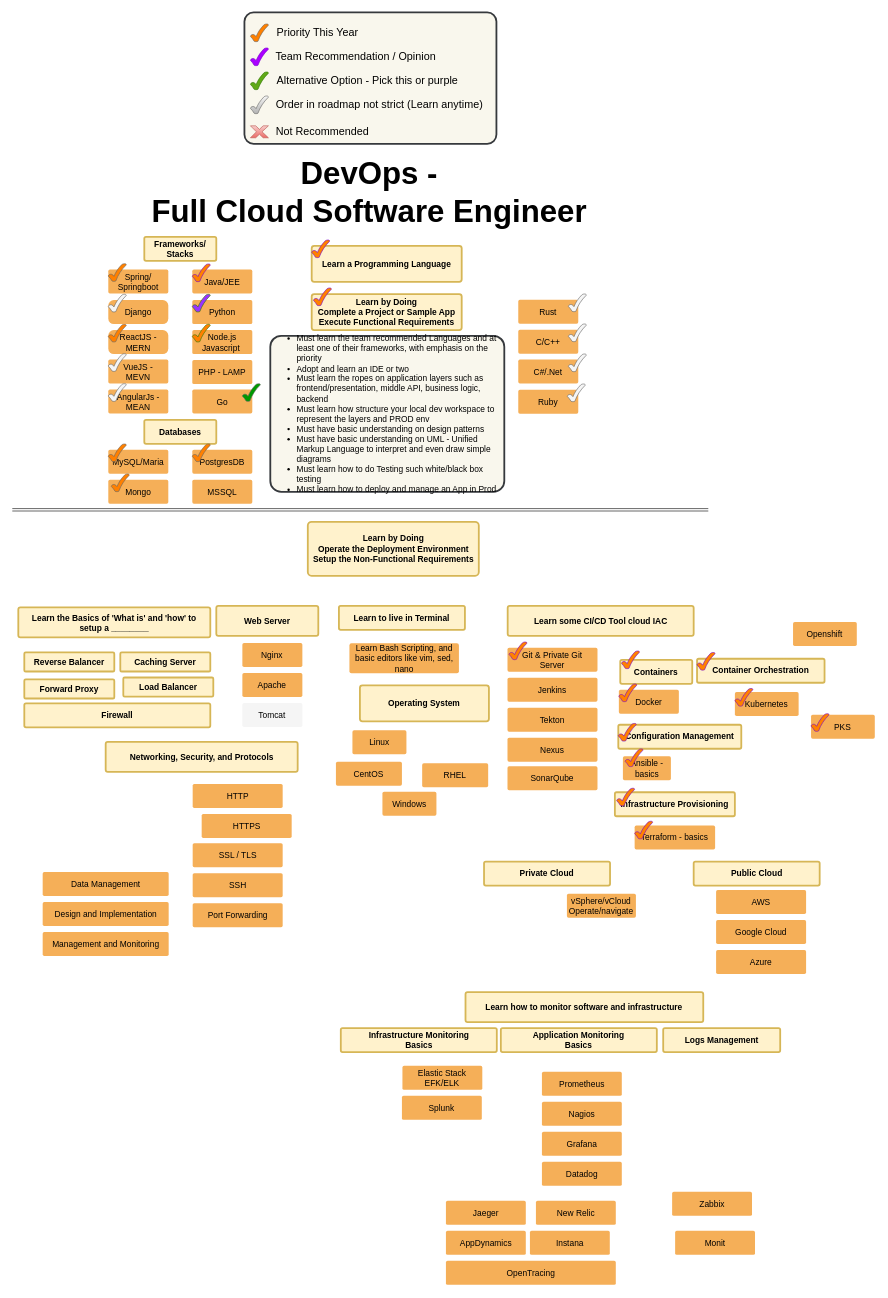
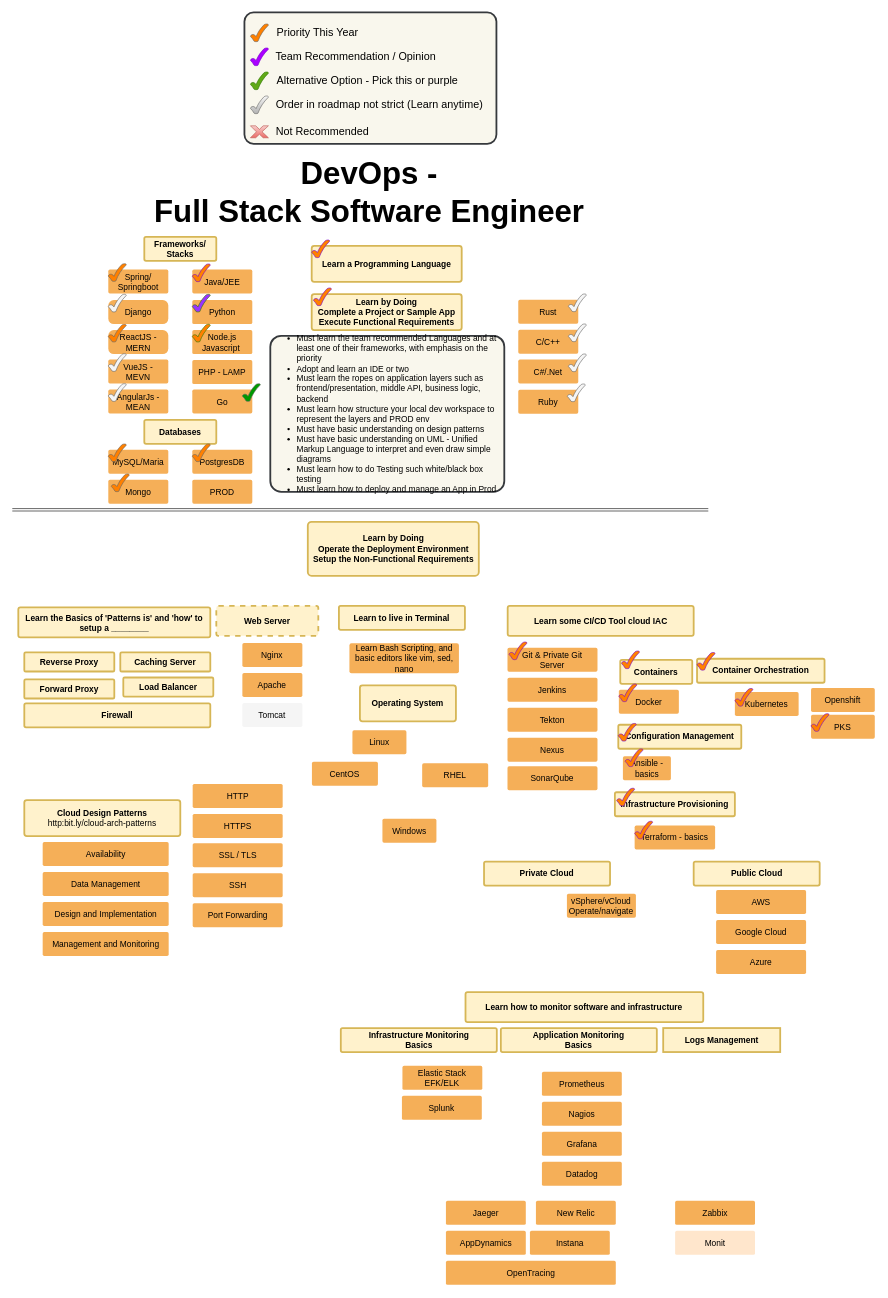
(369, 192) -> (369, 192)
(222, 492) -> (222, 492)
(267, 621) -> (267, 621)
(114, 623) -> (114, 623)
(825, 634) -> (843, 700)
(69, 662) -> (69, 662)
(424, 703) -> (408, 703)
(202, 757) -> none
(369, 774) -> (345, 774)
(409, 804) -> (409, 831)
none -> (102, 818)
(247, 826) -> (238, 826)
none -> (106, 854)
(722, 1040) -> (722, 1040)
(712, 1204) -> (715, 1213)
(715, 1243) -> (715, 1243)
